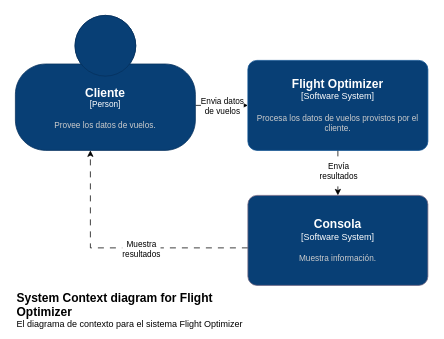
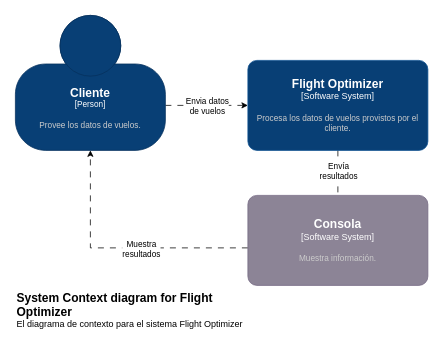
(105, 83) -> (90, 83)
(338, 189) -> (338, 191)
(338, 240) -> (338, 240)
